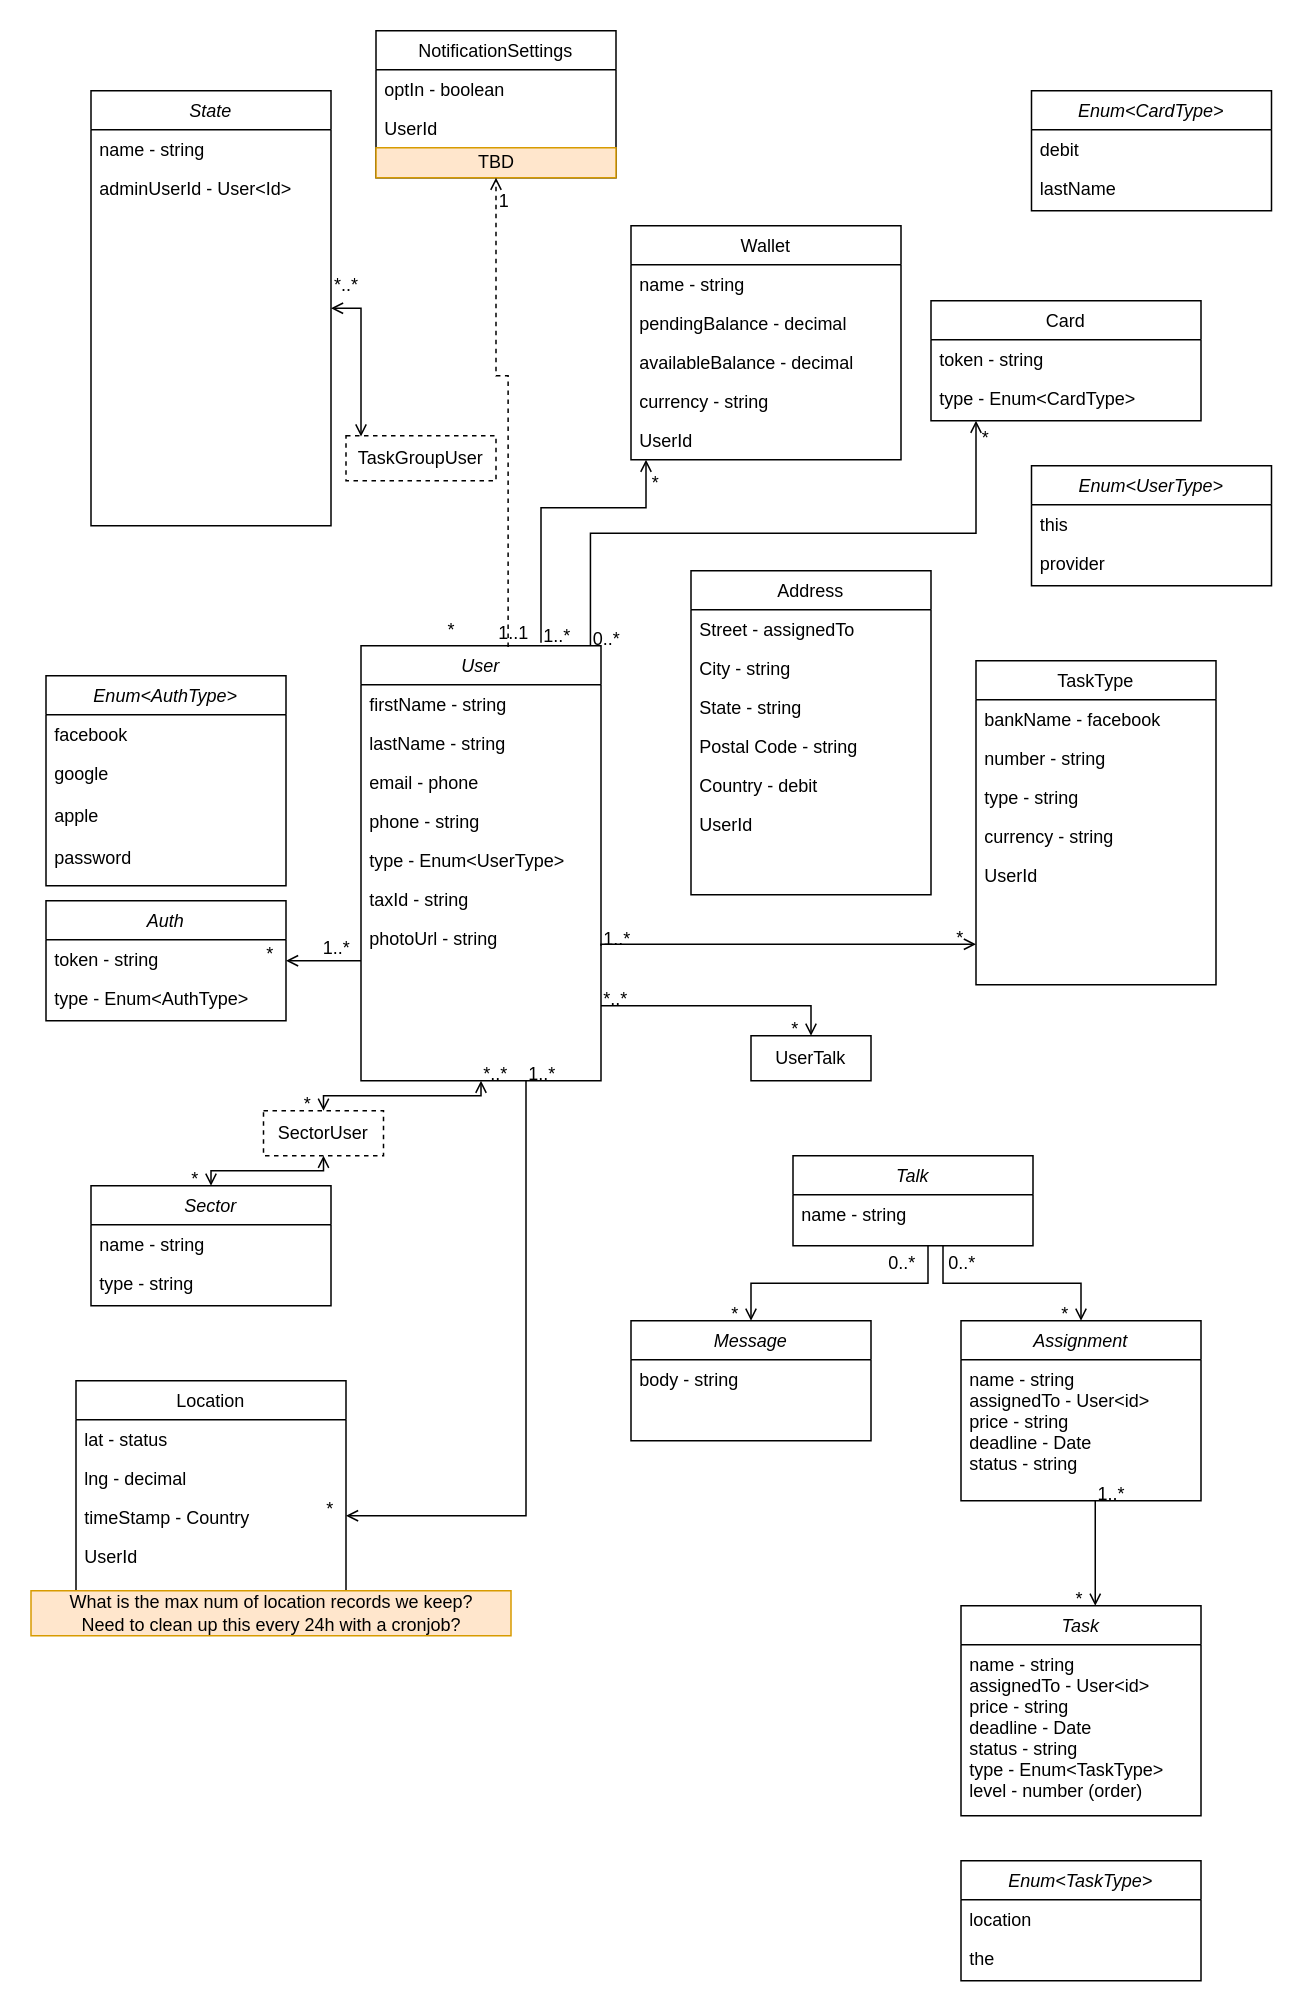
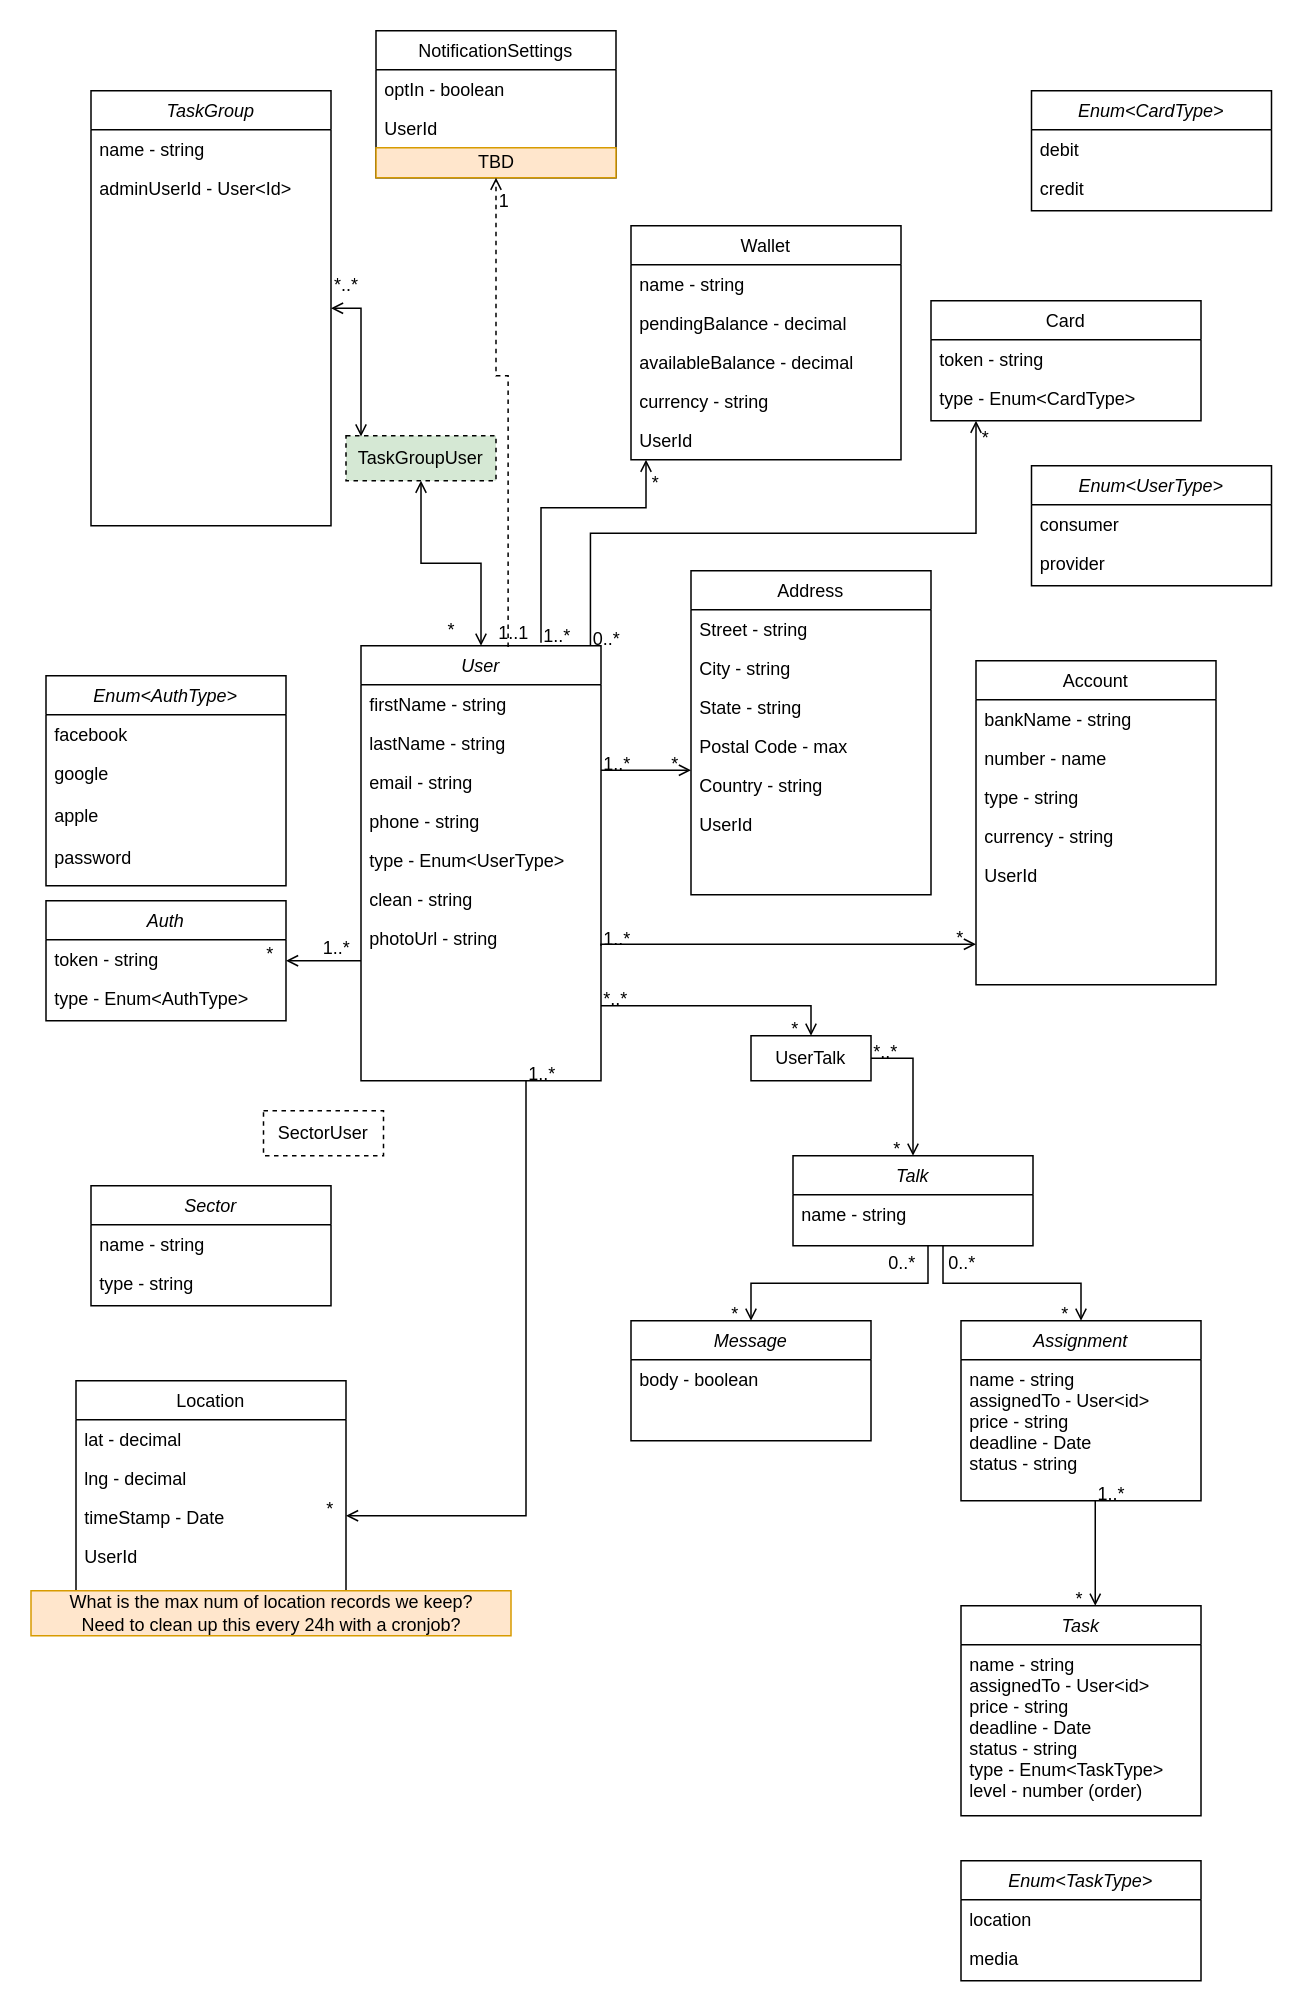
(210, 111) -> (210, 111)
(1077, 189) -> (1067, 189)
(421, 458) -> (421, 458)
(1057, 525) -> (1080, 525)
none -> (451, 563)
(788, 630) -> (768, 630)
(1095, 681) -> (1095, 681)
(1075, 720) -> (1063, 720)
(788, 747) -> (775, 747)
(1053, 759) -> (1045, 759)
none -> (644, 770)
(425, 783) -> (428, 783)
(768, 786) -> (773, 786)
(433, 900) -> (430, 900)
none -> (913, 1084)
(403, 1096) -> none
(267, 1171) -> none
(698, 1380) -> (703, 1380)
(137, 1440) -> (138, 1440)
(173, 1518) -> (158, 1518)
(984, 1959) -> (992, 1959)
